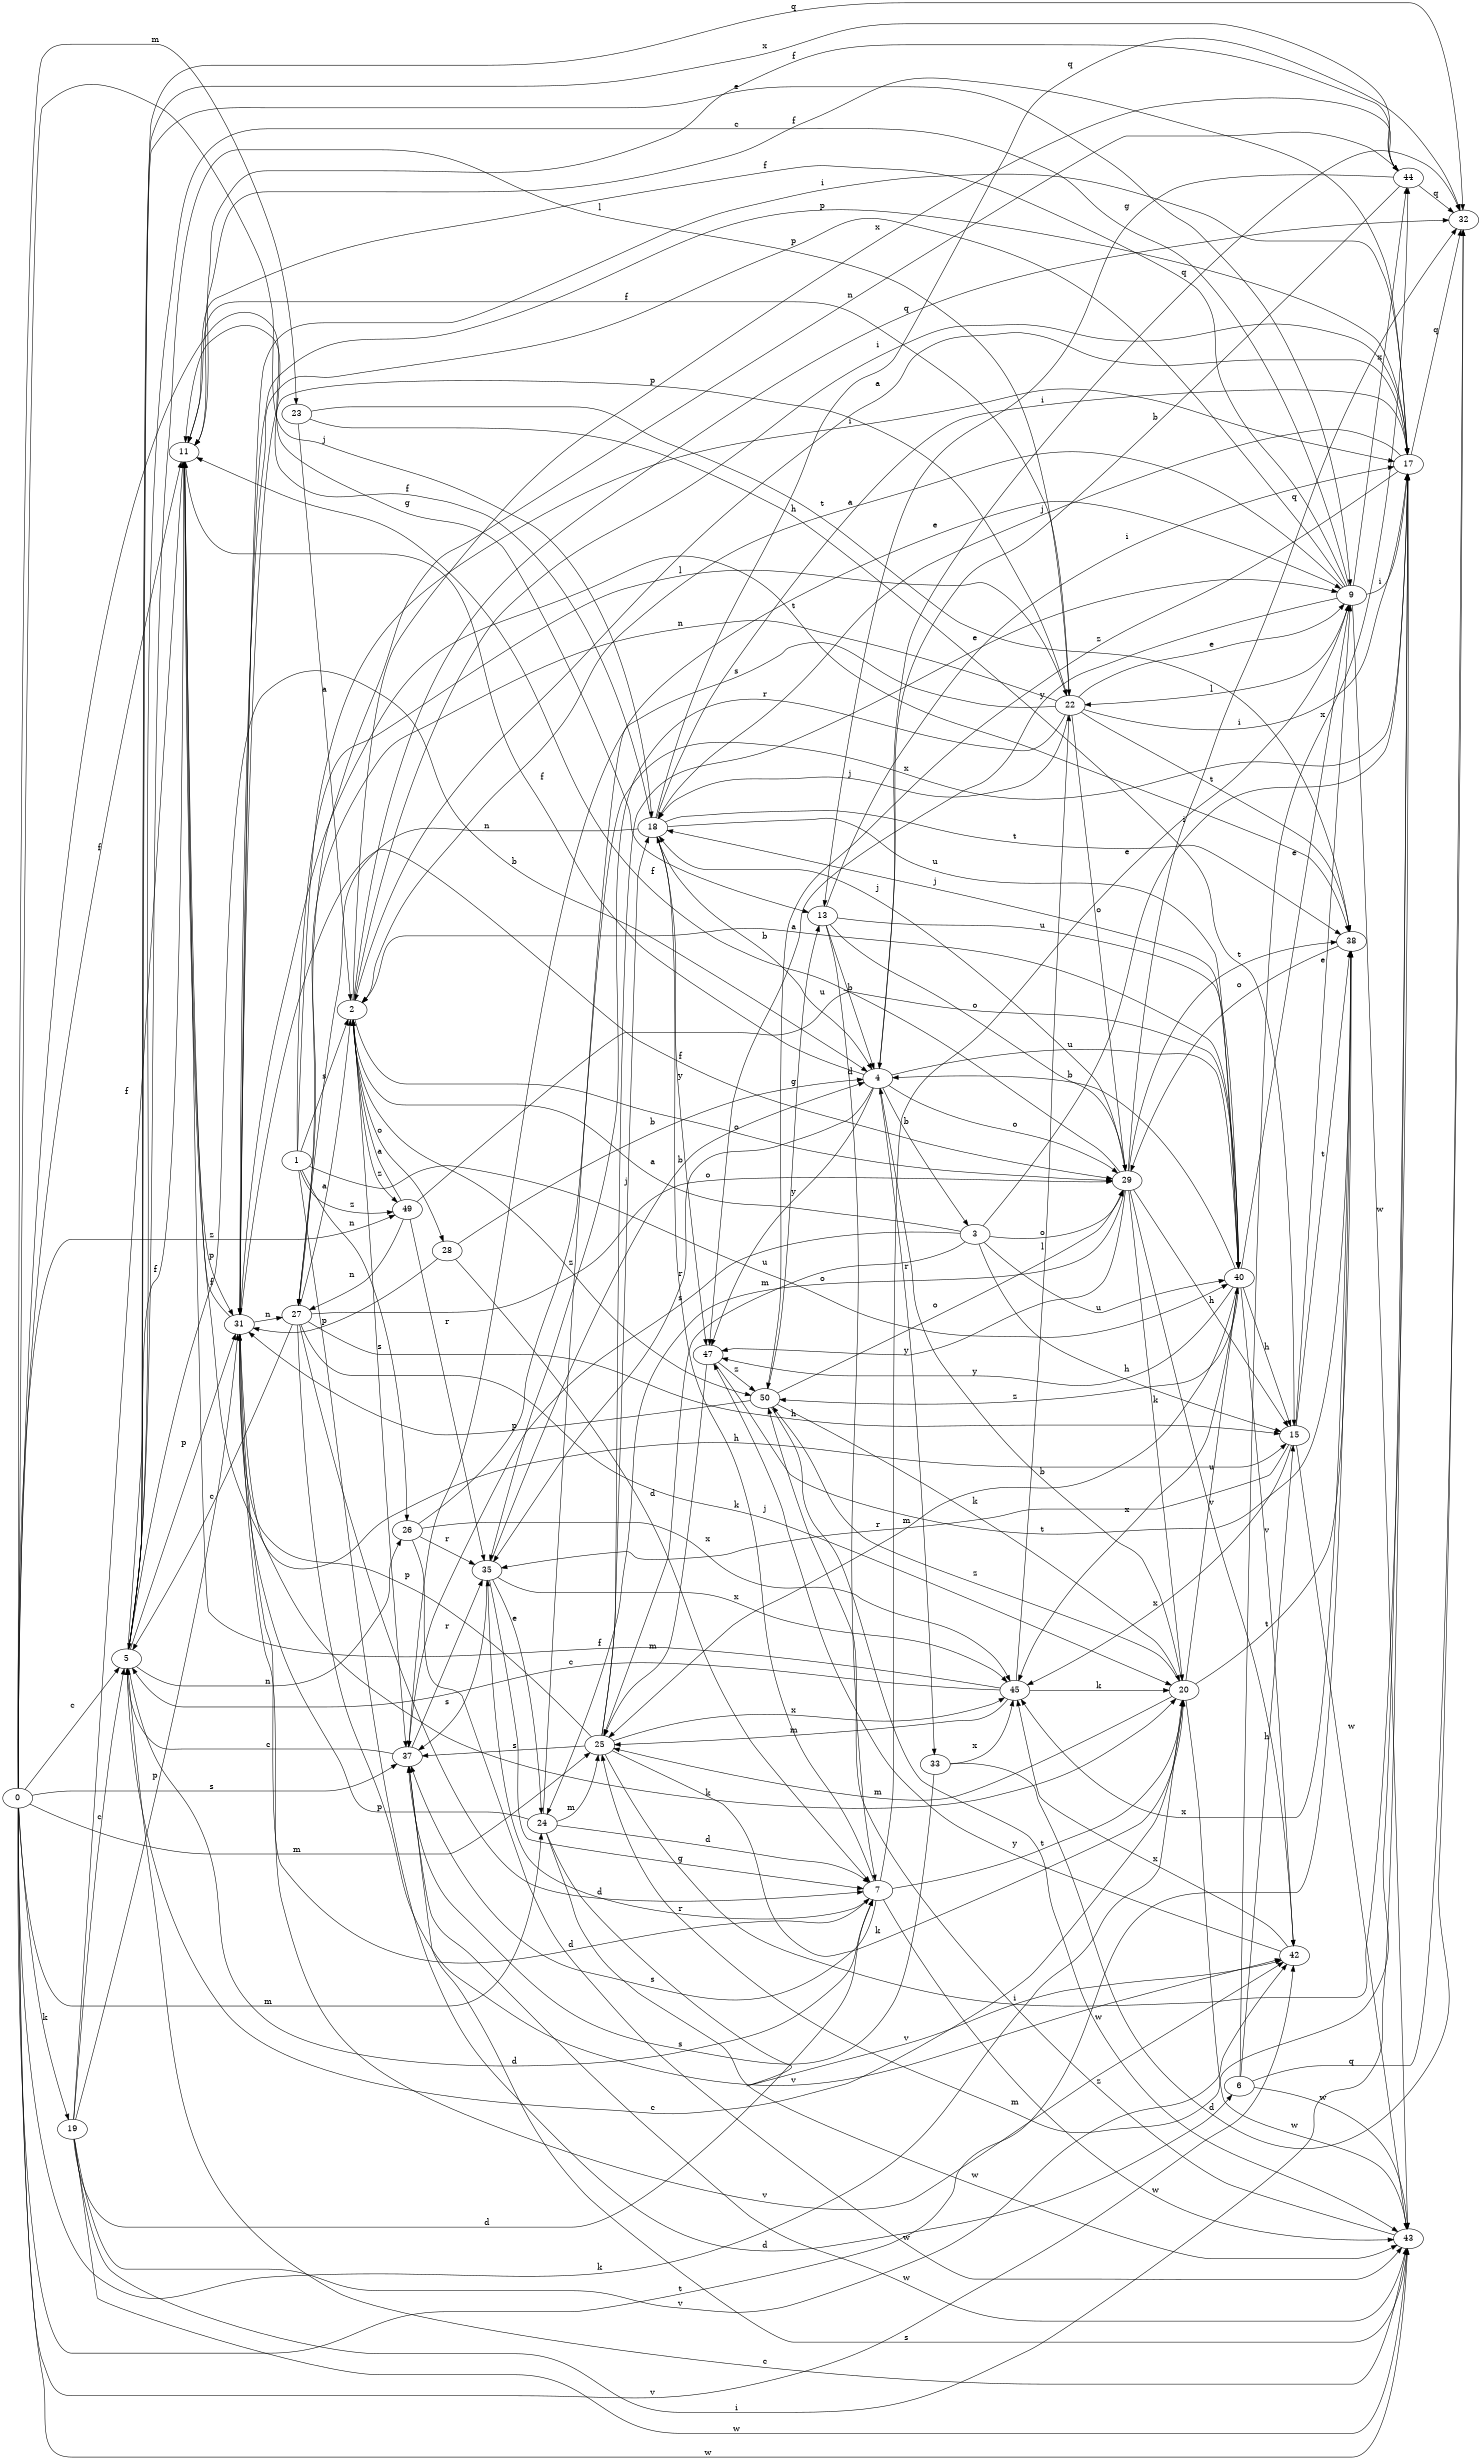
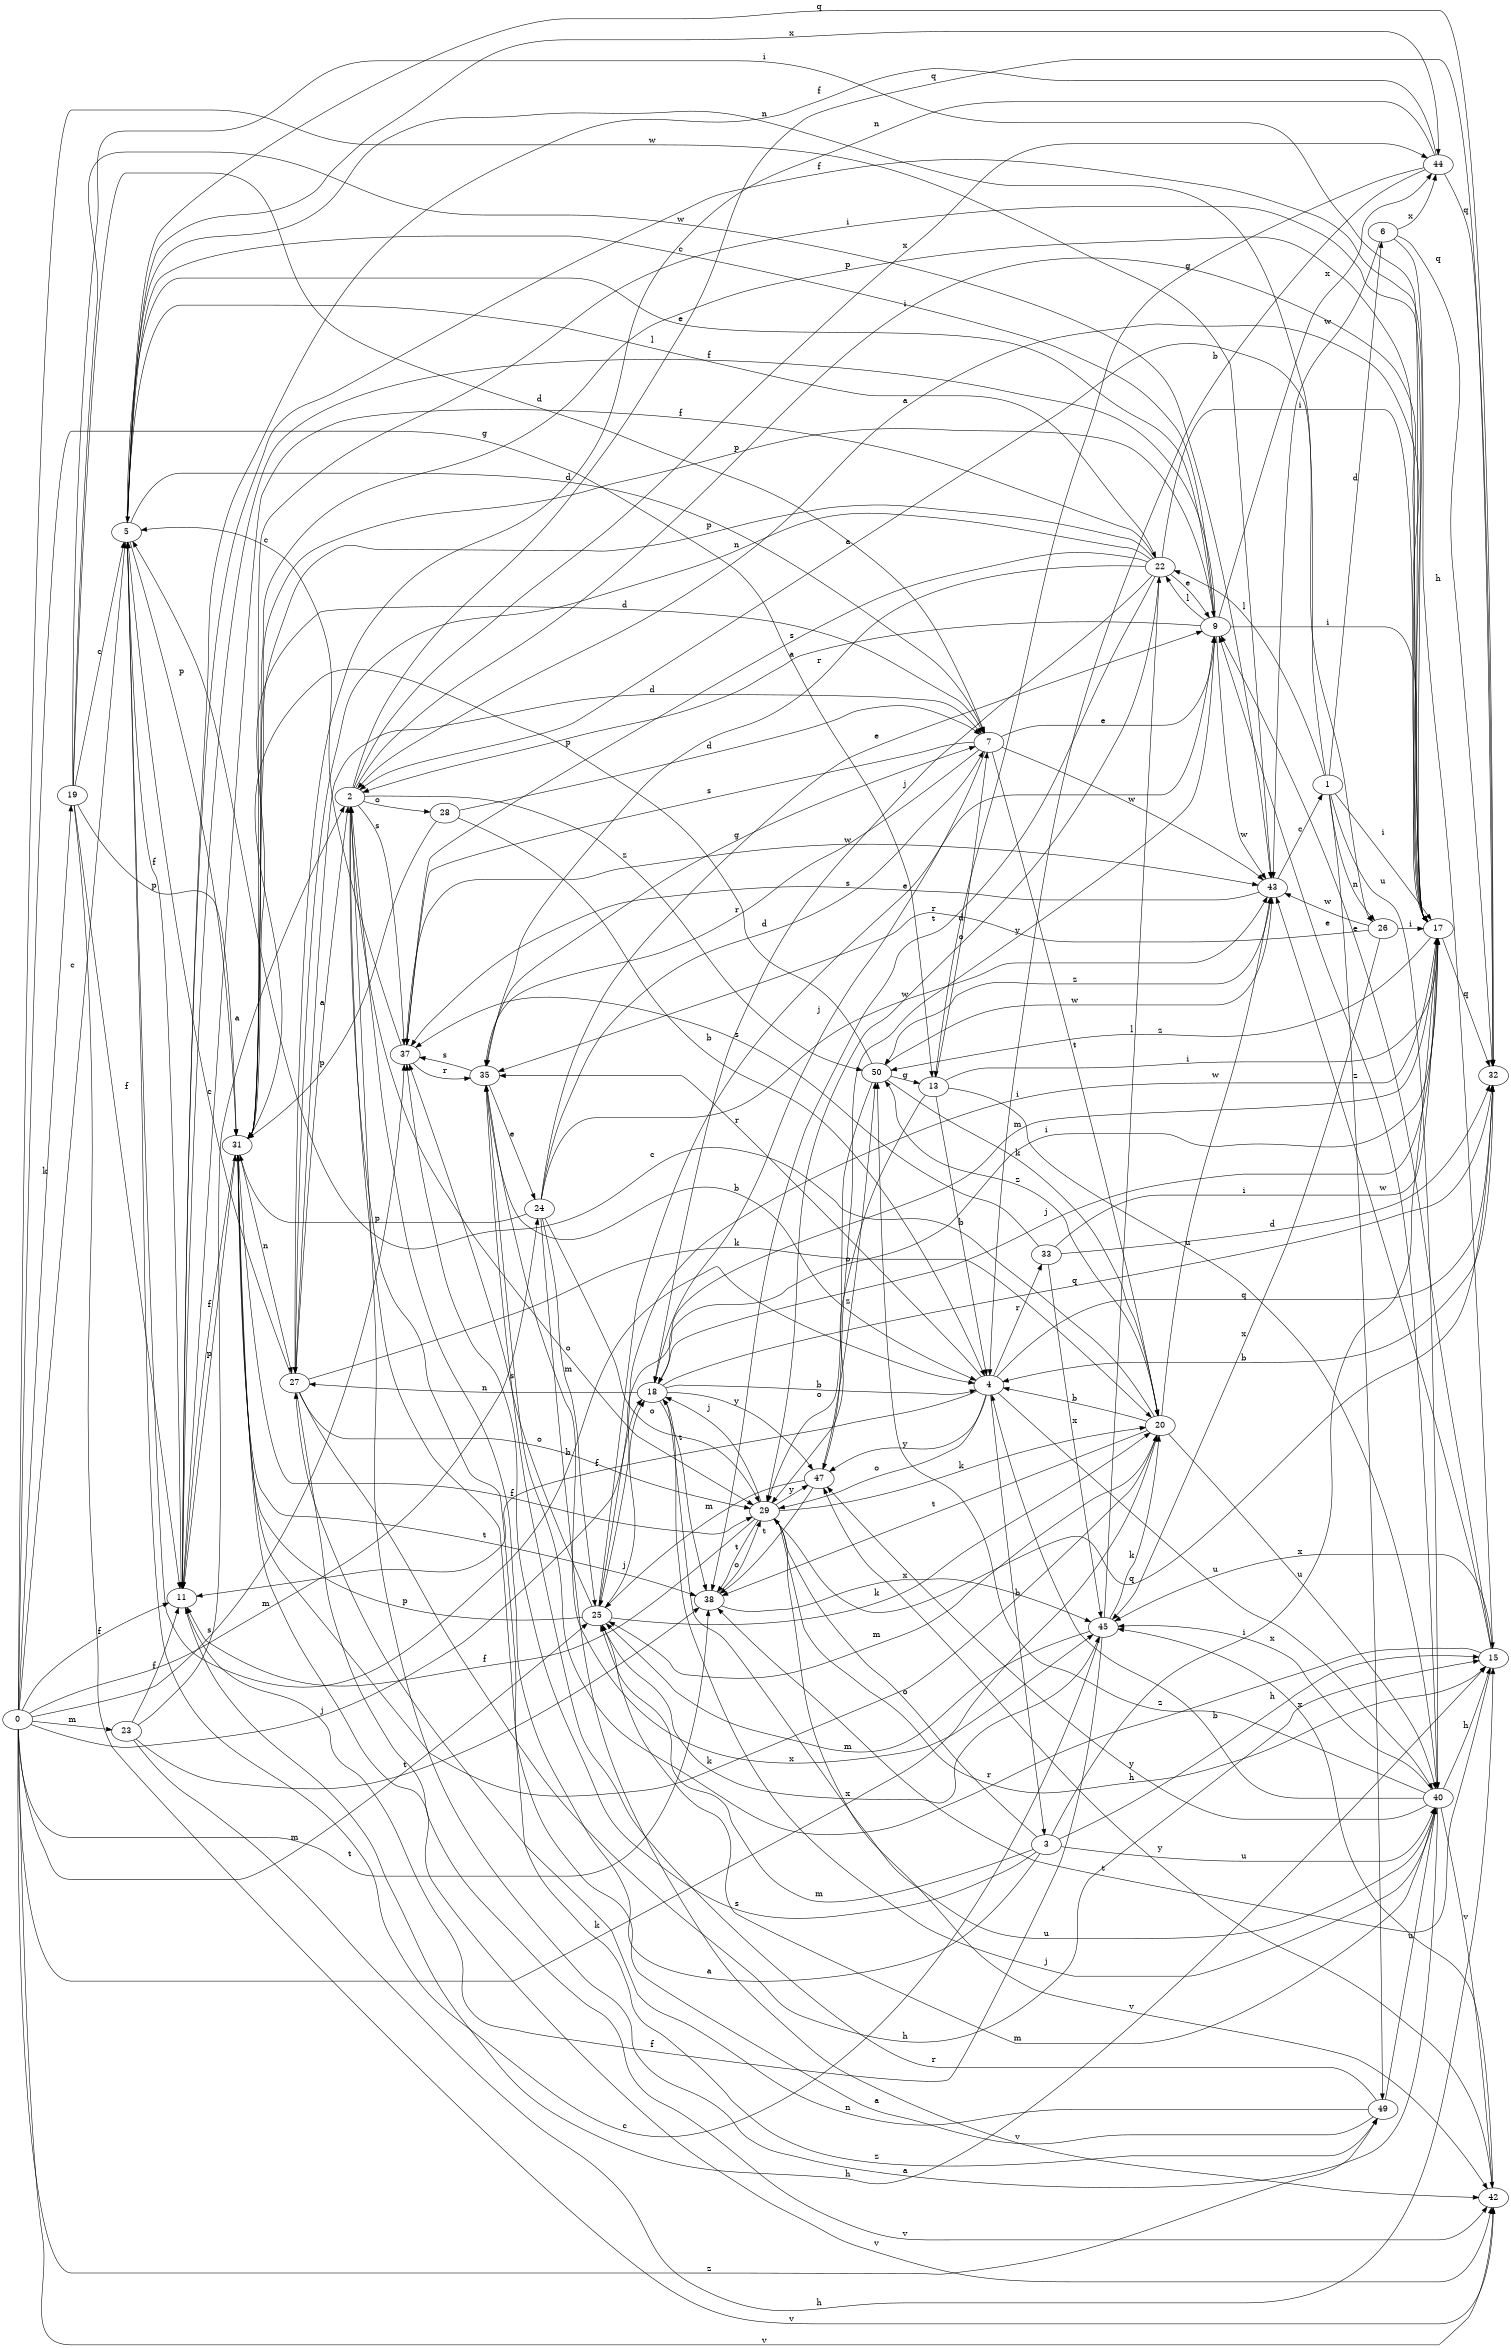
(405, 495) -> (156, 1672)
(907, 769) -> (1411, 925)
(324, 1077) -> (848, 542)
none -> (1349, 1195)
(681, 1334) -> (621, 1386)
none -> (1331, 1359)
(576, 2344) -> (1299, 839)
